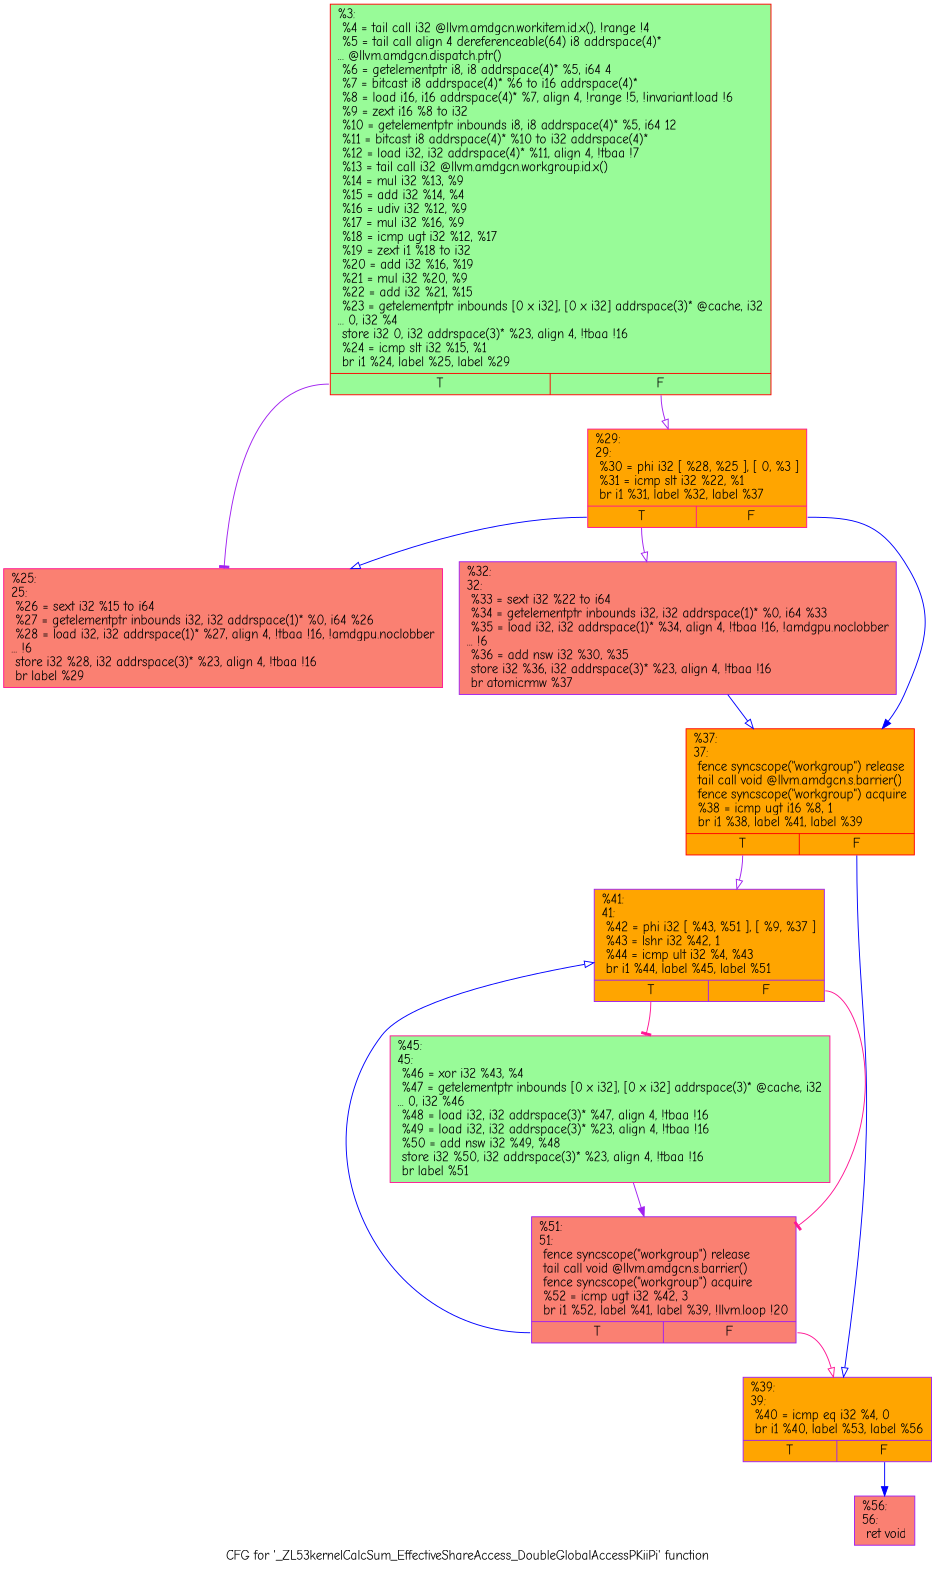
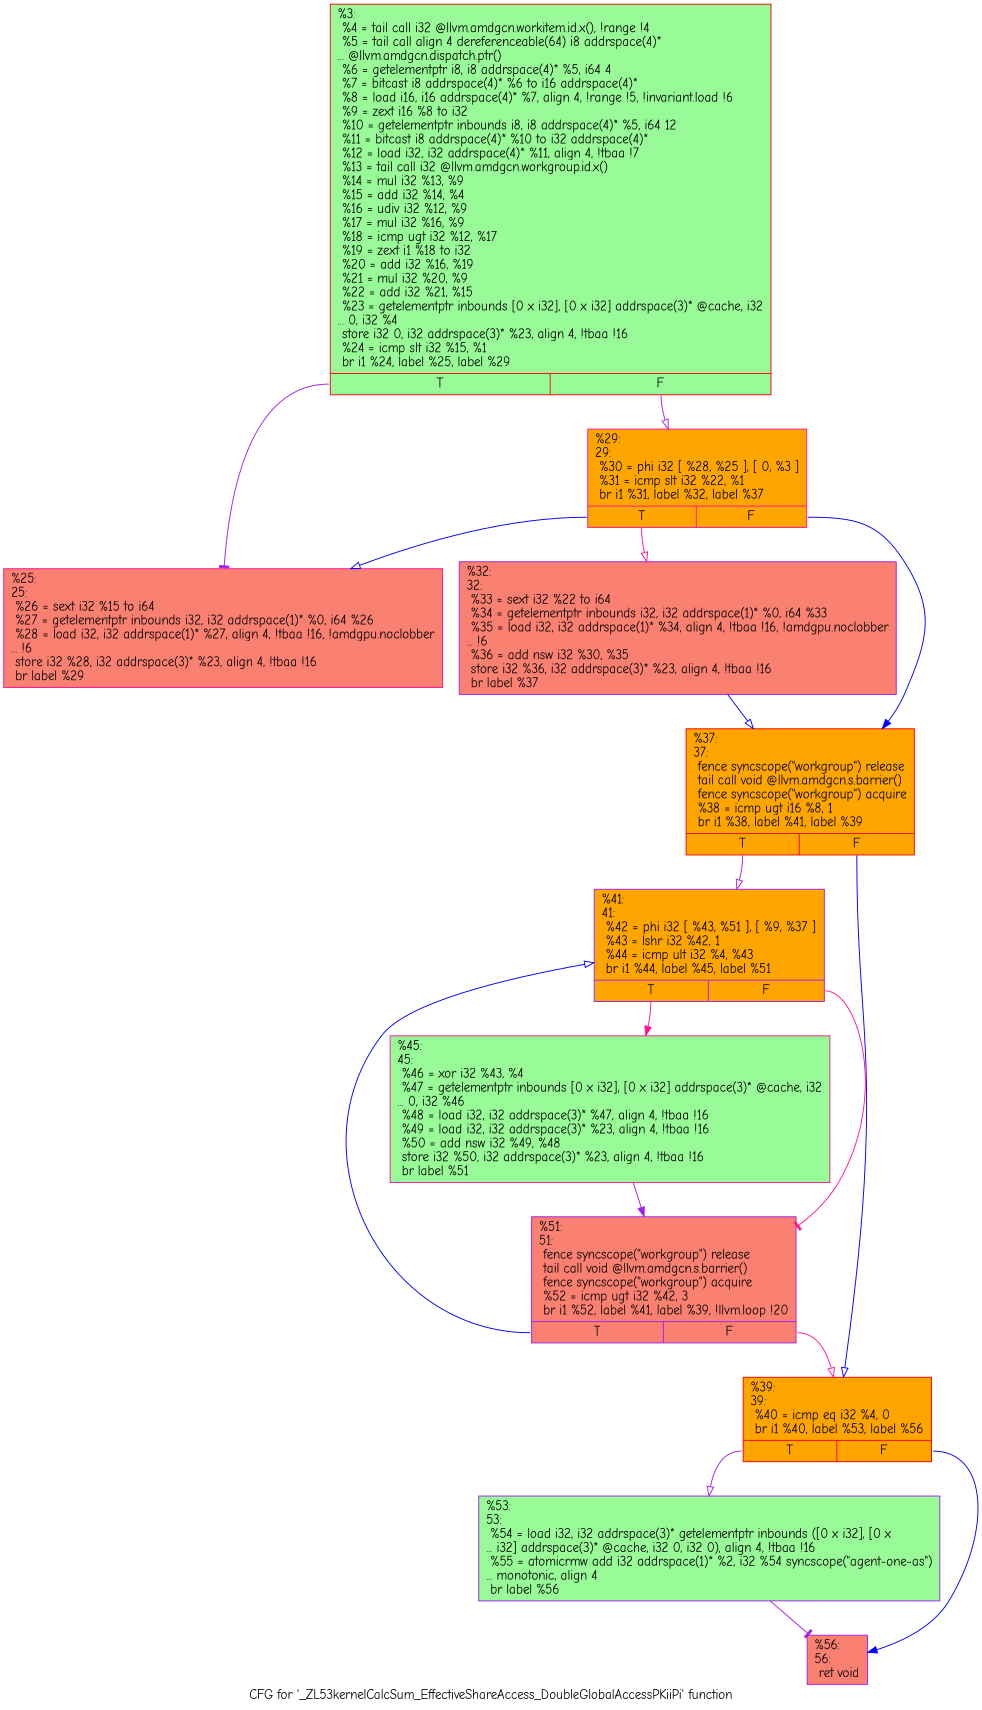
(642, 540) -> (642, 540)
(520, 683) -> (503, 683)
(650, 1017) -> (650, 1014)
(837, 1419) -> (837, 1419)
none -> (709, 1548)
